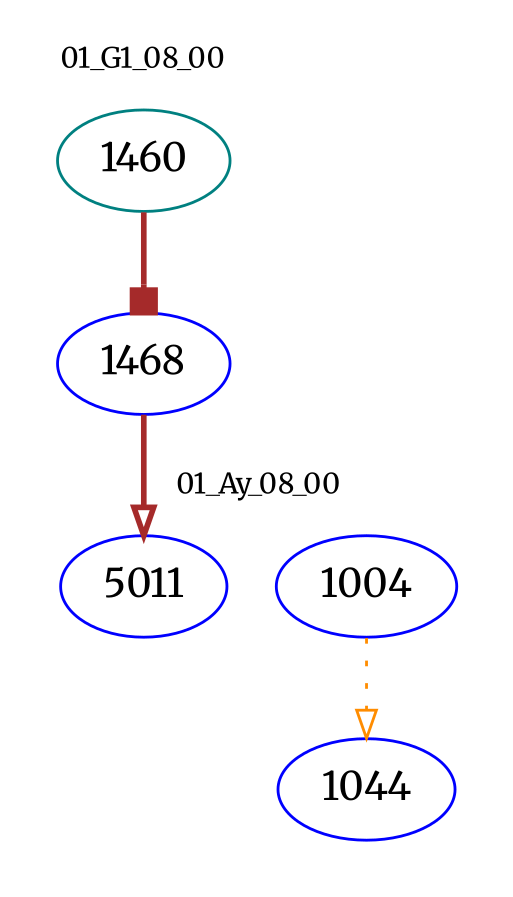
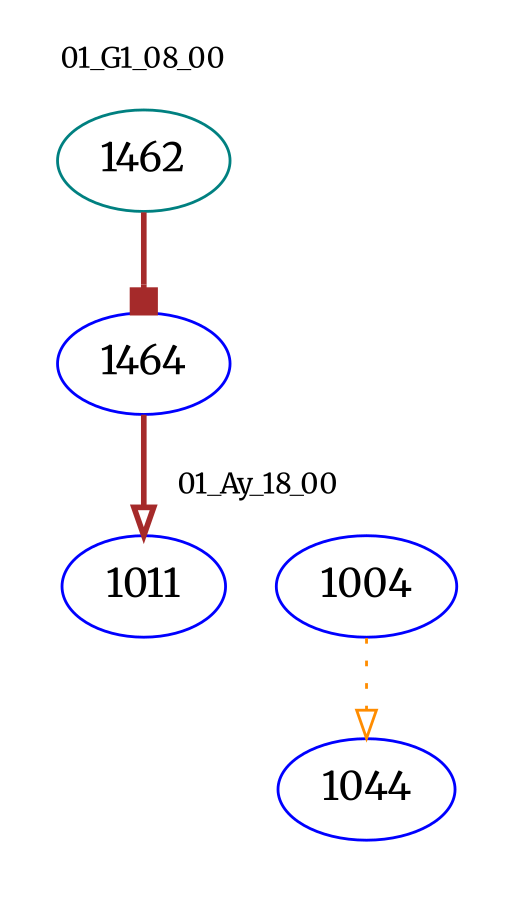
(144, 161) -> (144, 161)
(144, 364) -> (144, 364)
(259, 486) -> (259, 486)
(144, 586) -> (144, 586)
